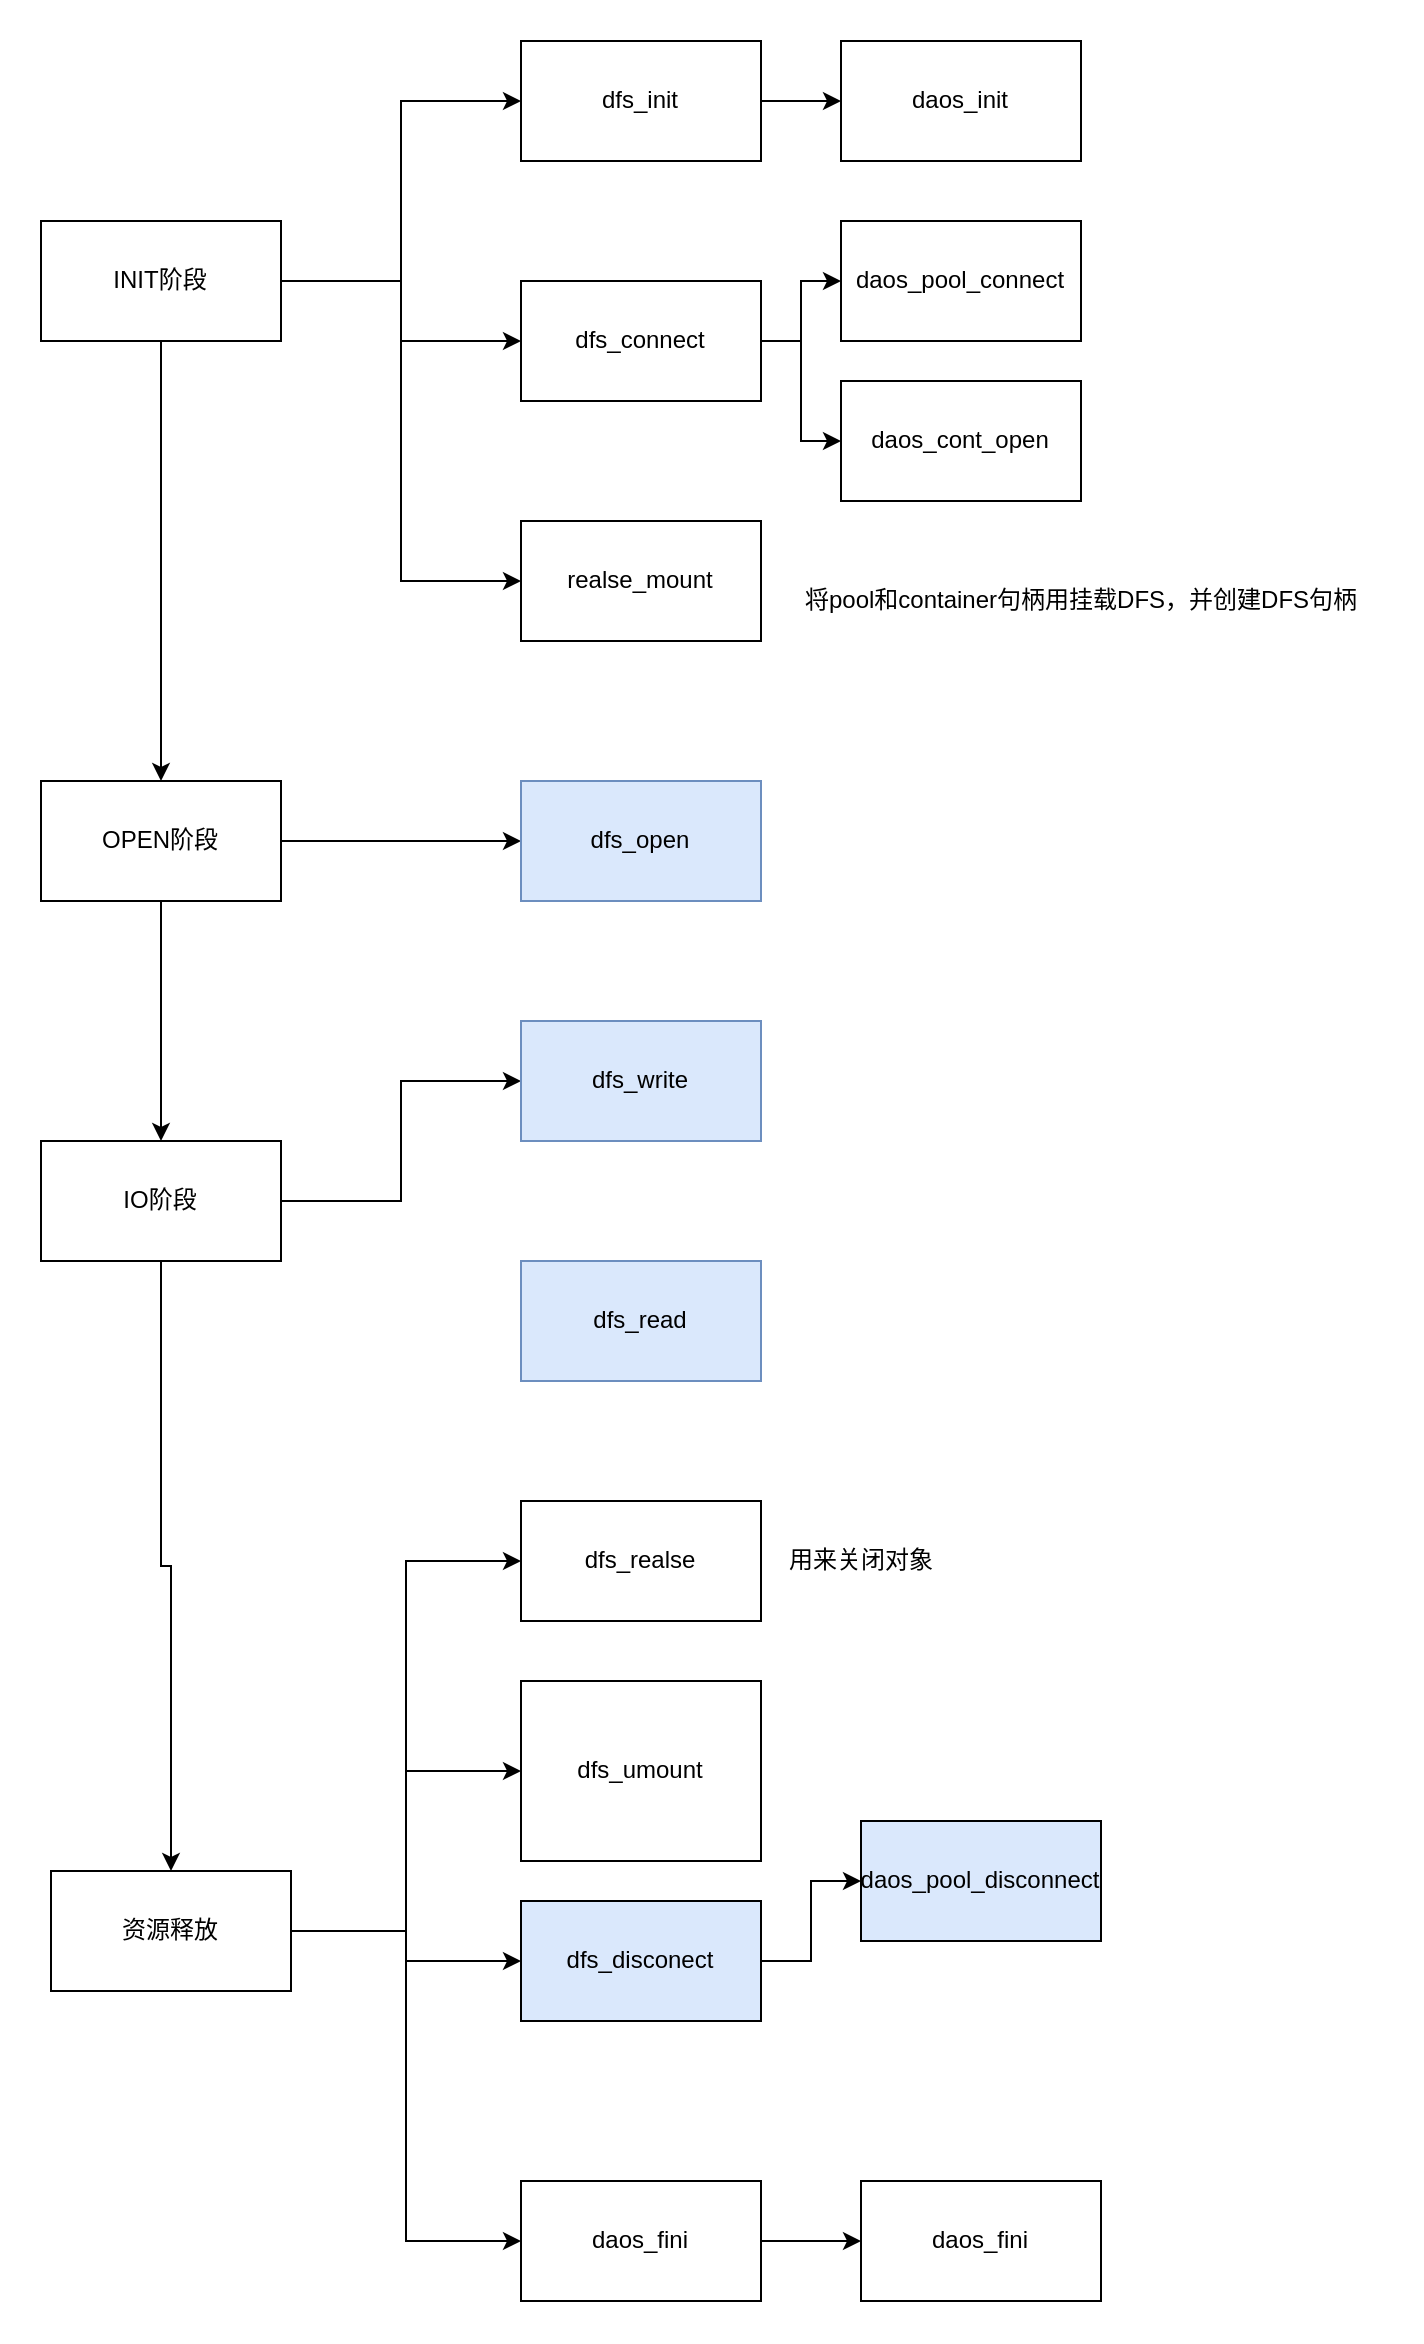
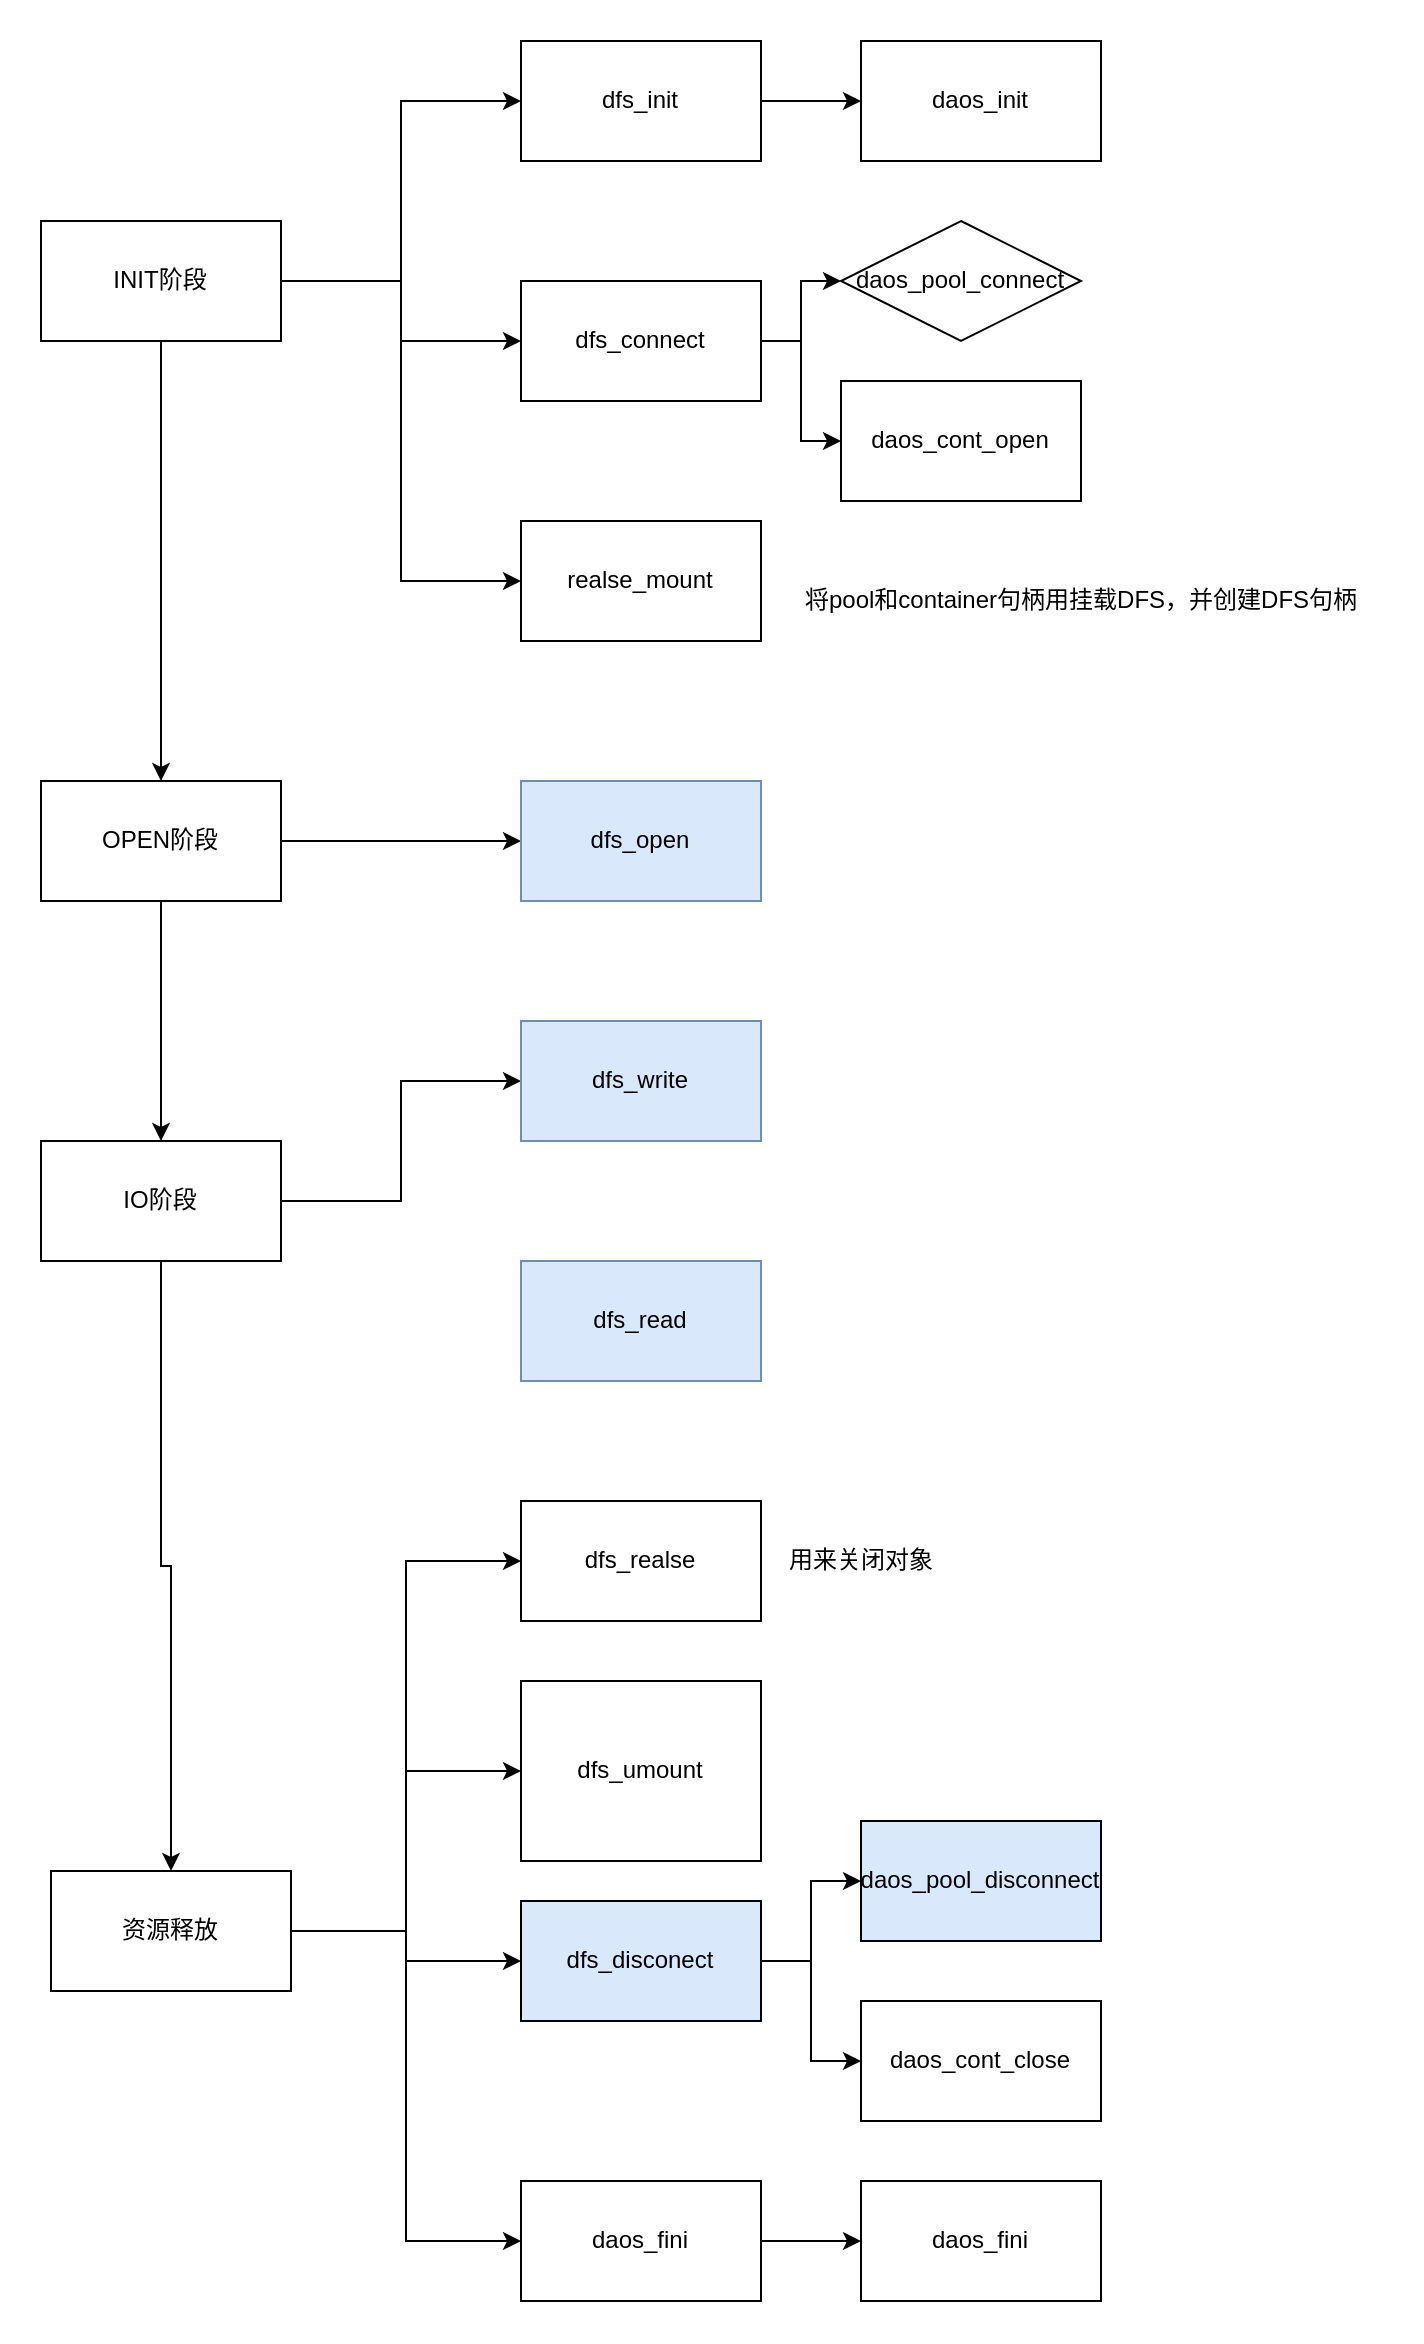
(961, 101) -> (981, 101)
(961, 281) -> (961, 281)
none -> (811, 2031)
none -> (981, 2061)
